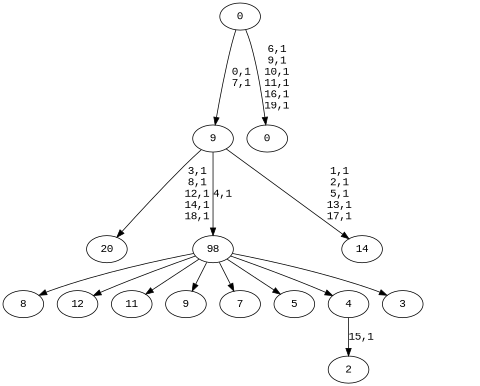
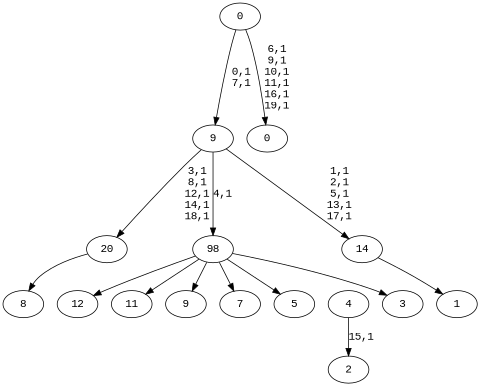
(119, 270) -> (58, 265)
(278, 273) -> none
none -> (457, 304)
